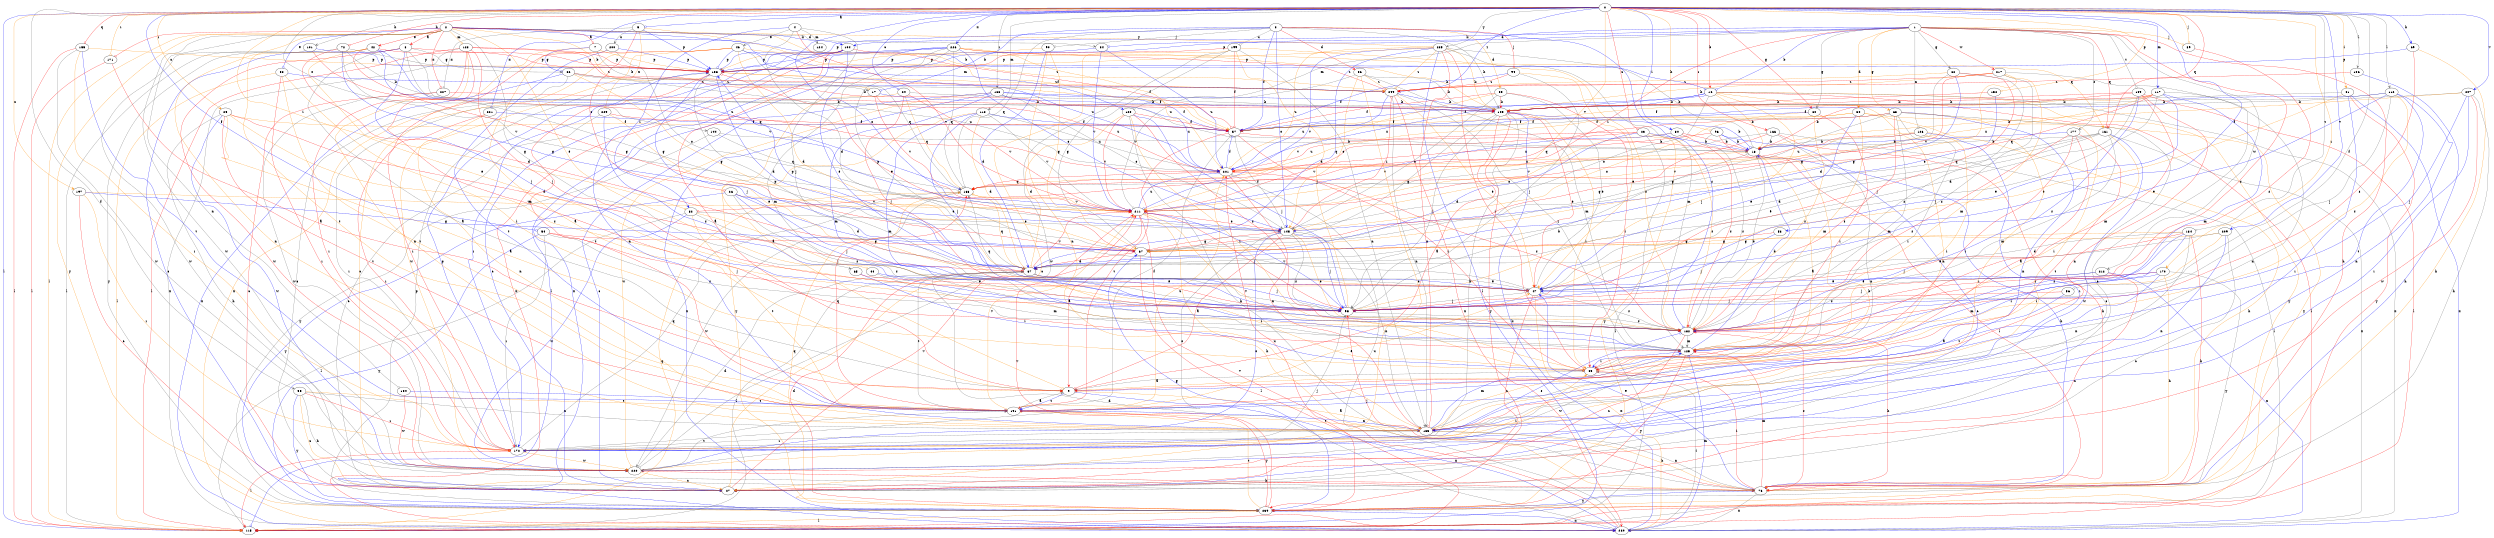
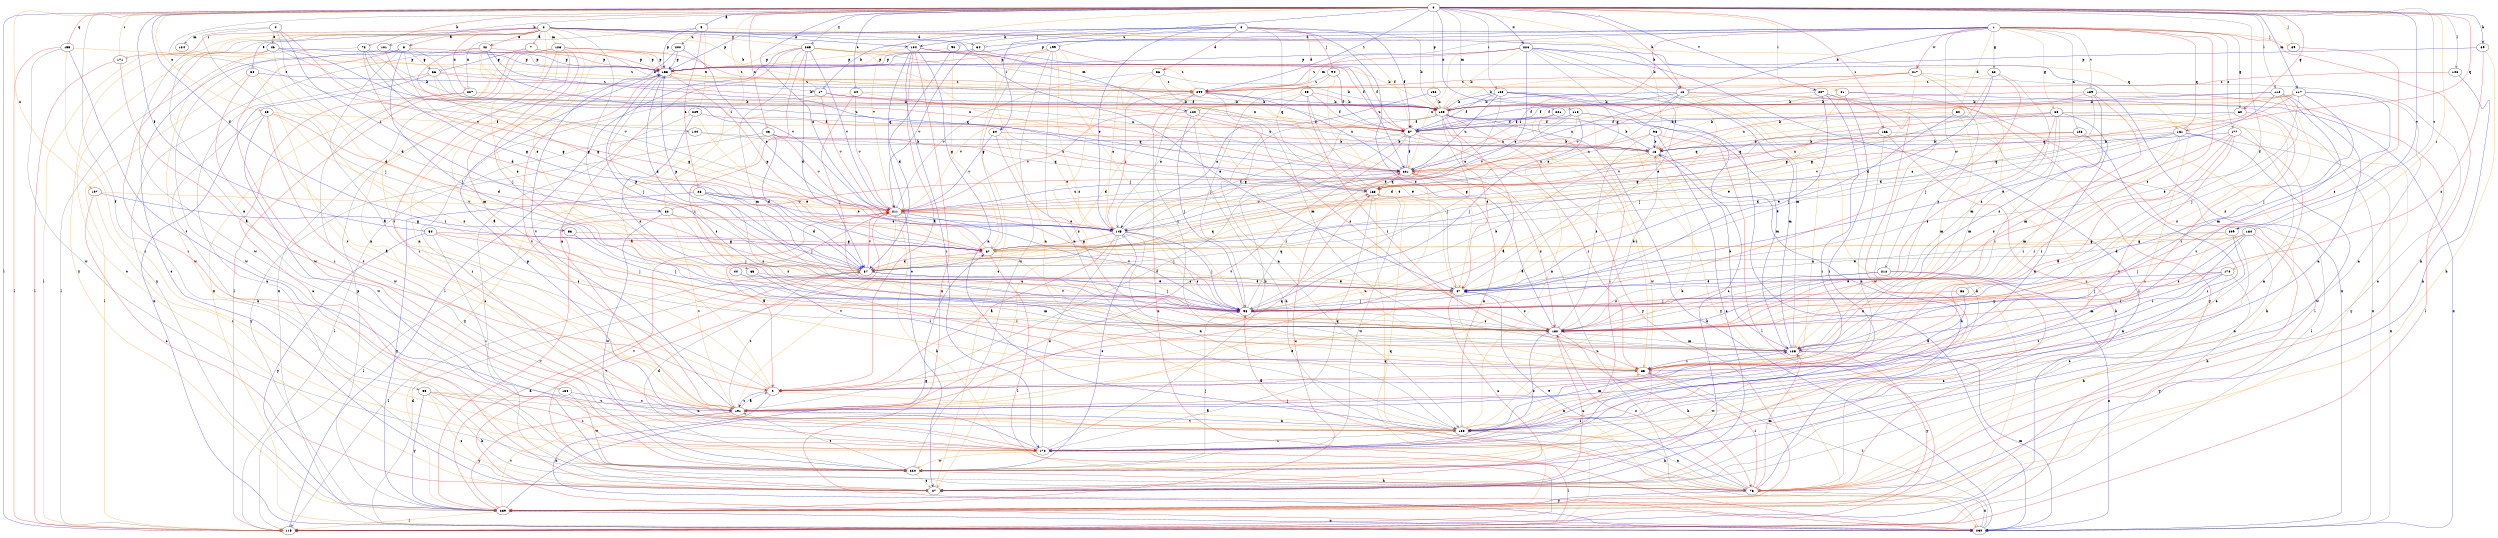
(956, 204) -> (820, 191)
(1986, 334) -> (1914, 366)
